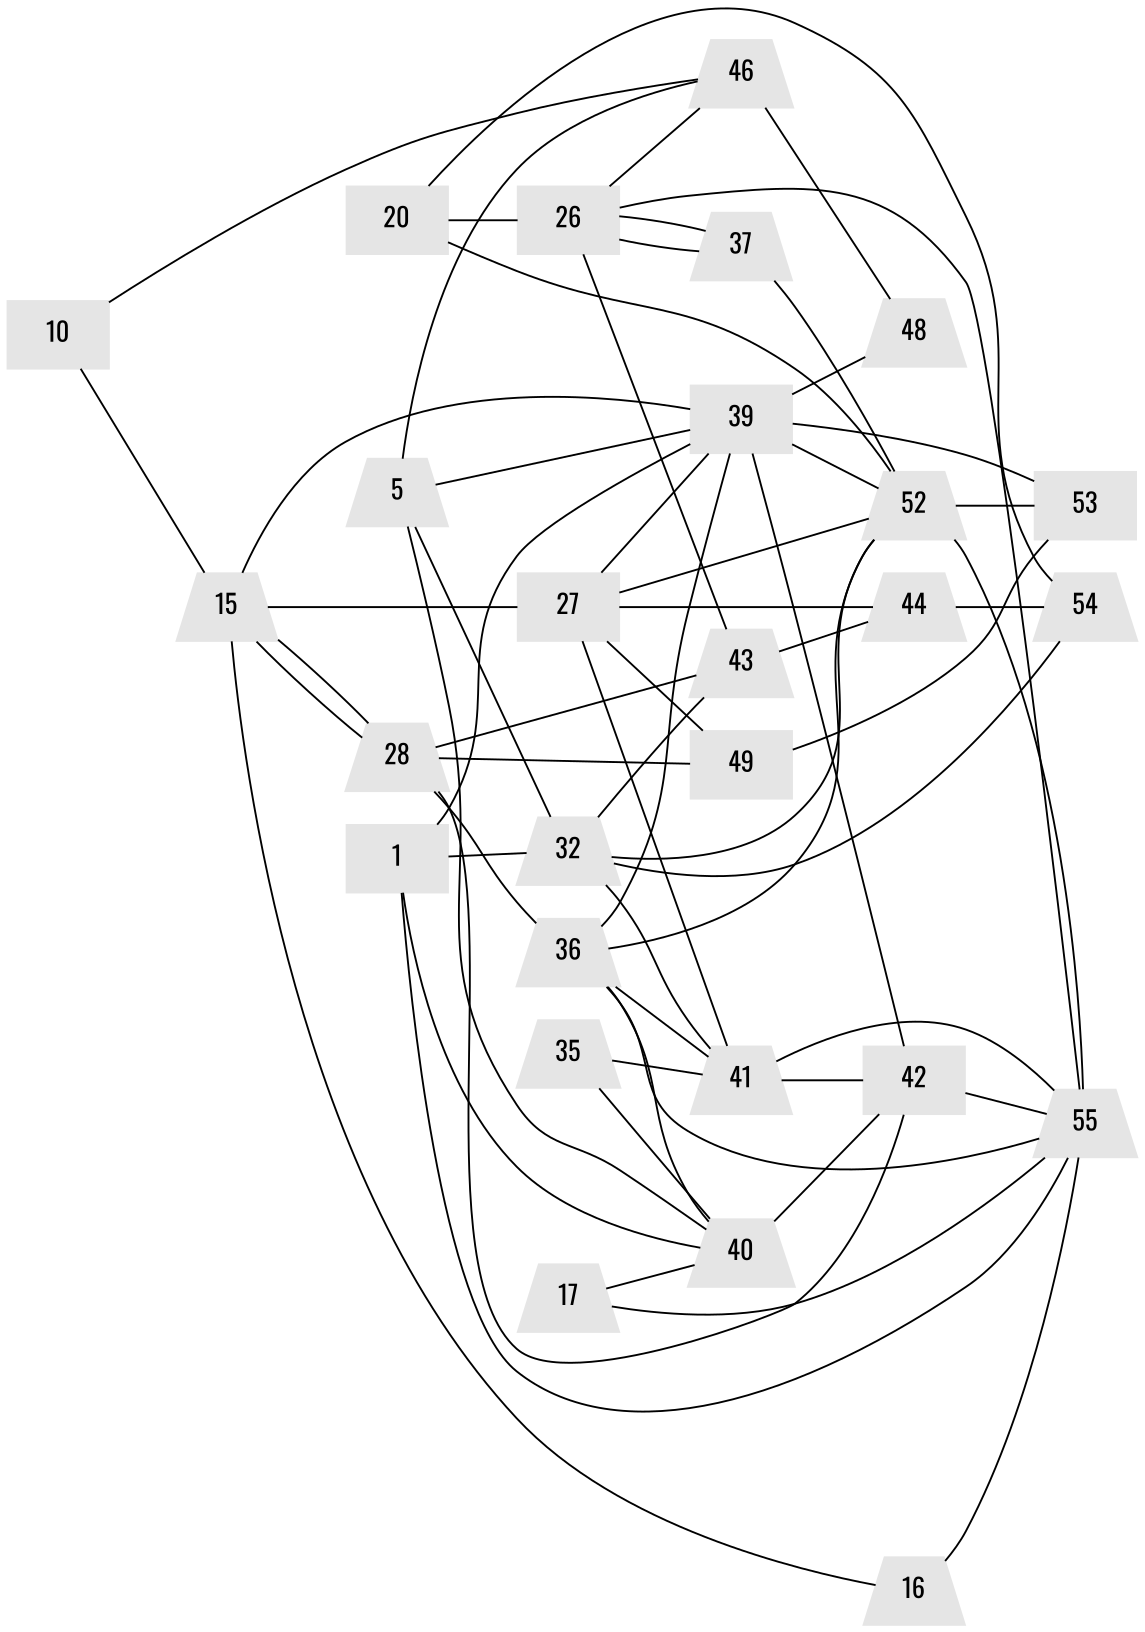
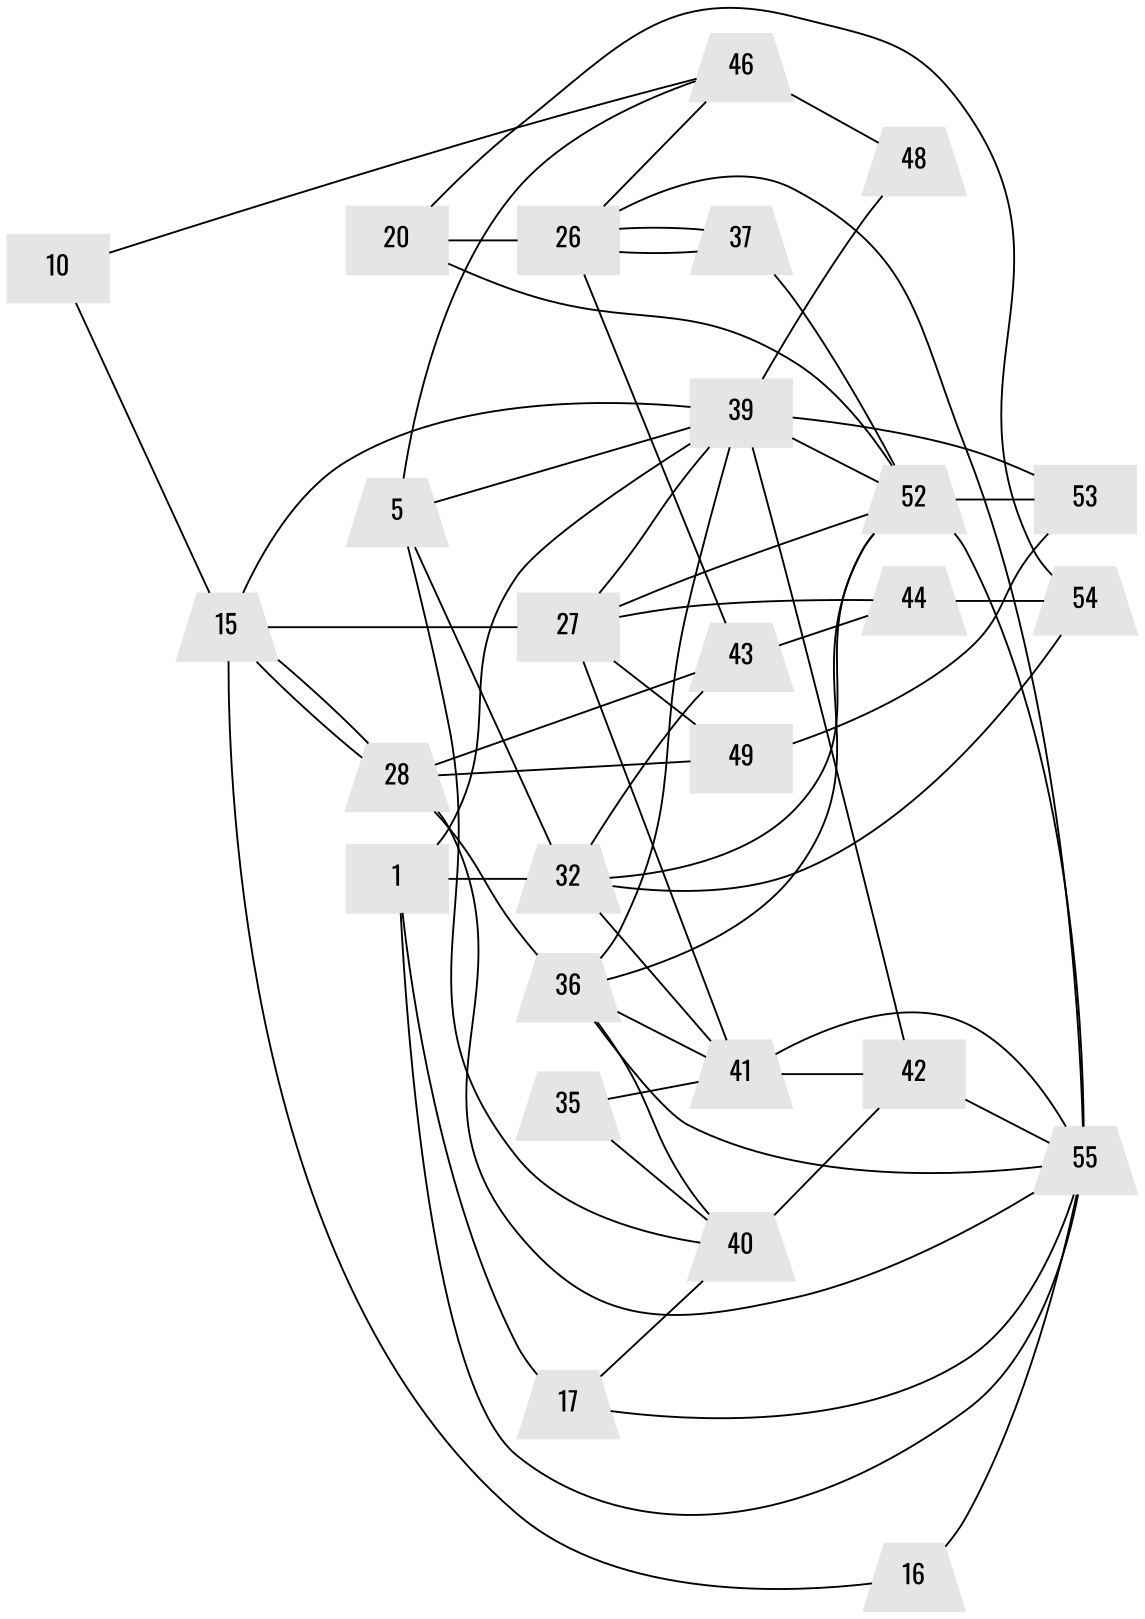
(486, 1129) -> (447, 1151)
(500, 1323) -> (563, 1277)
